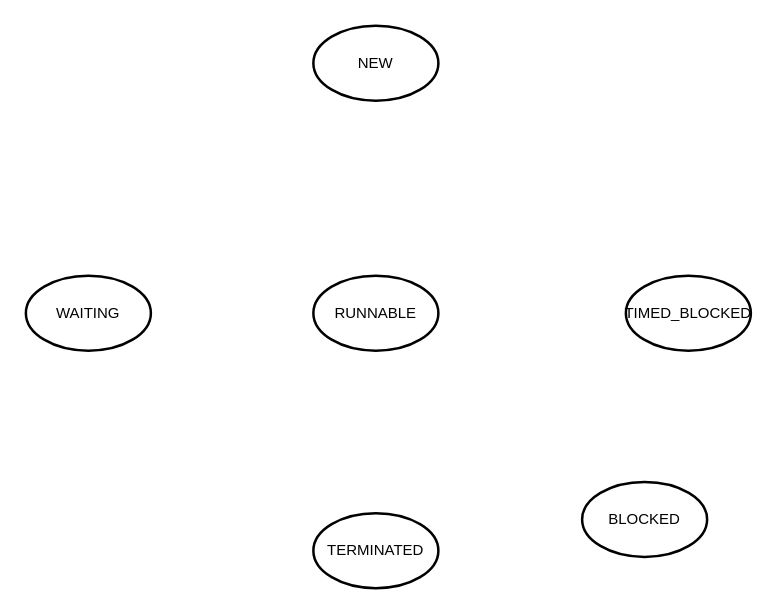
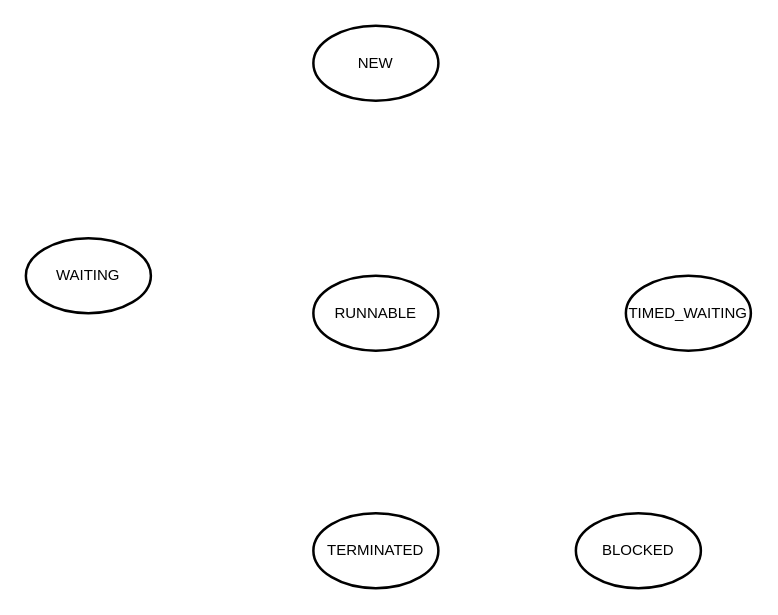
(88, 313) -> (88, 276)
(688, 313) -> (688, 313)
(644, 519) -> (638, 551)
